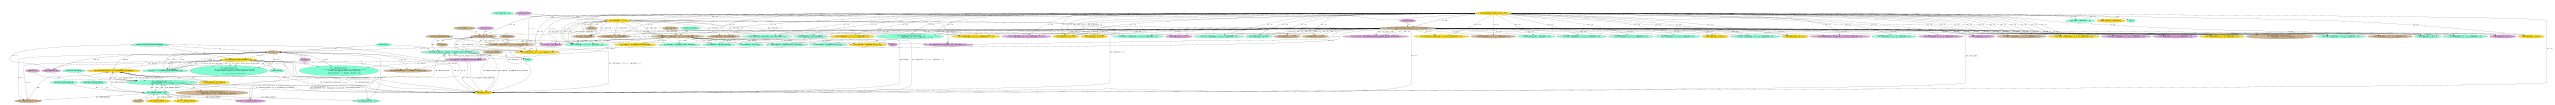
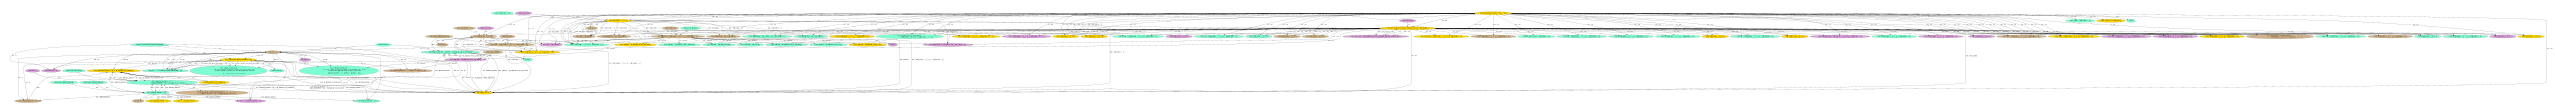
(886, 16) -> (1036, 30)
(1408, 28) -> (1408, 28)
